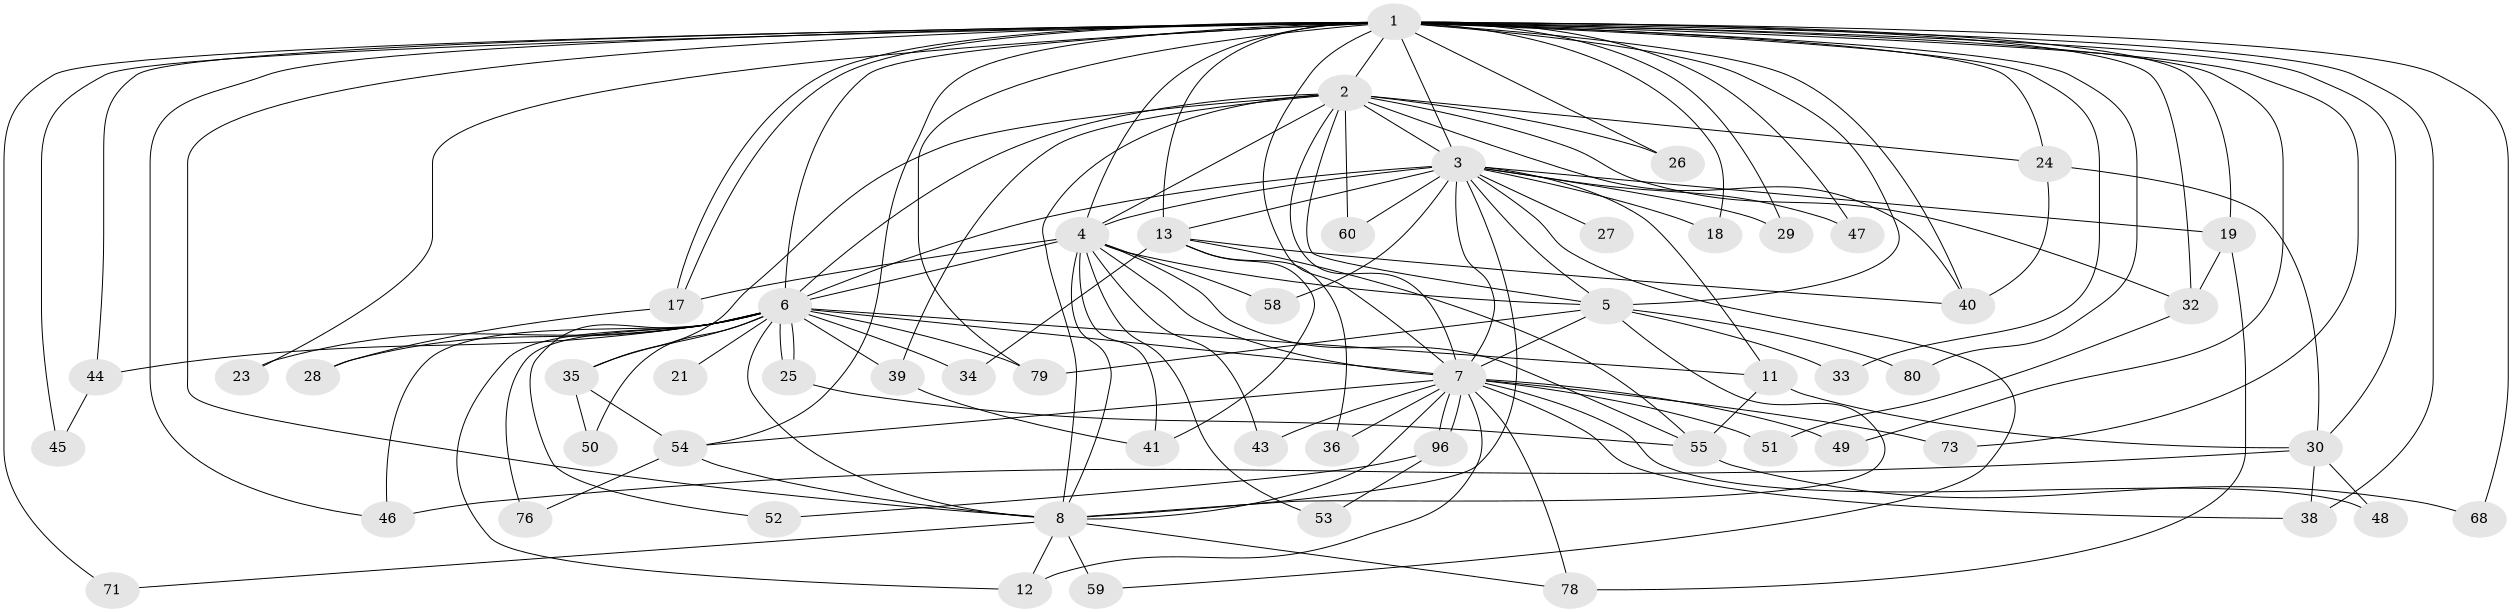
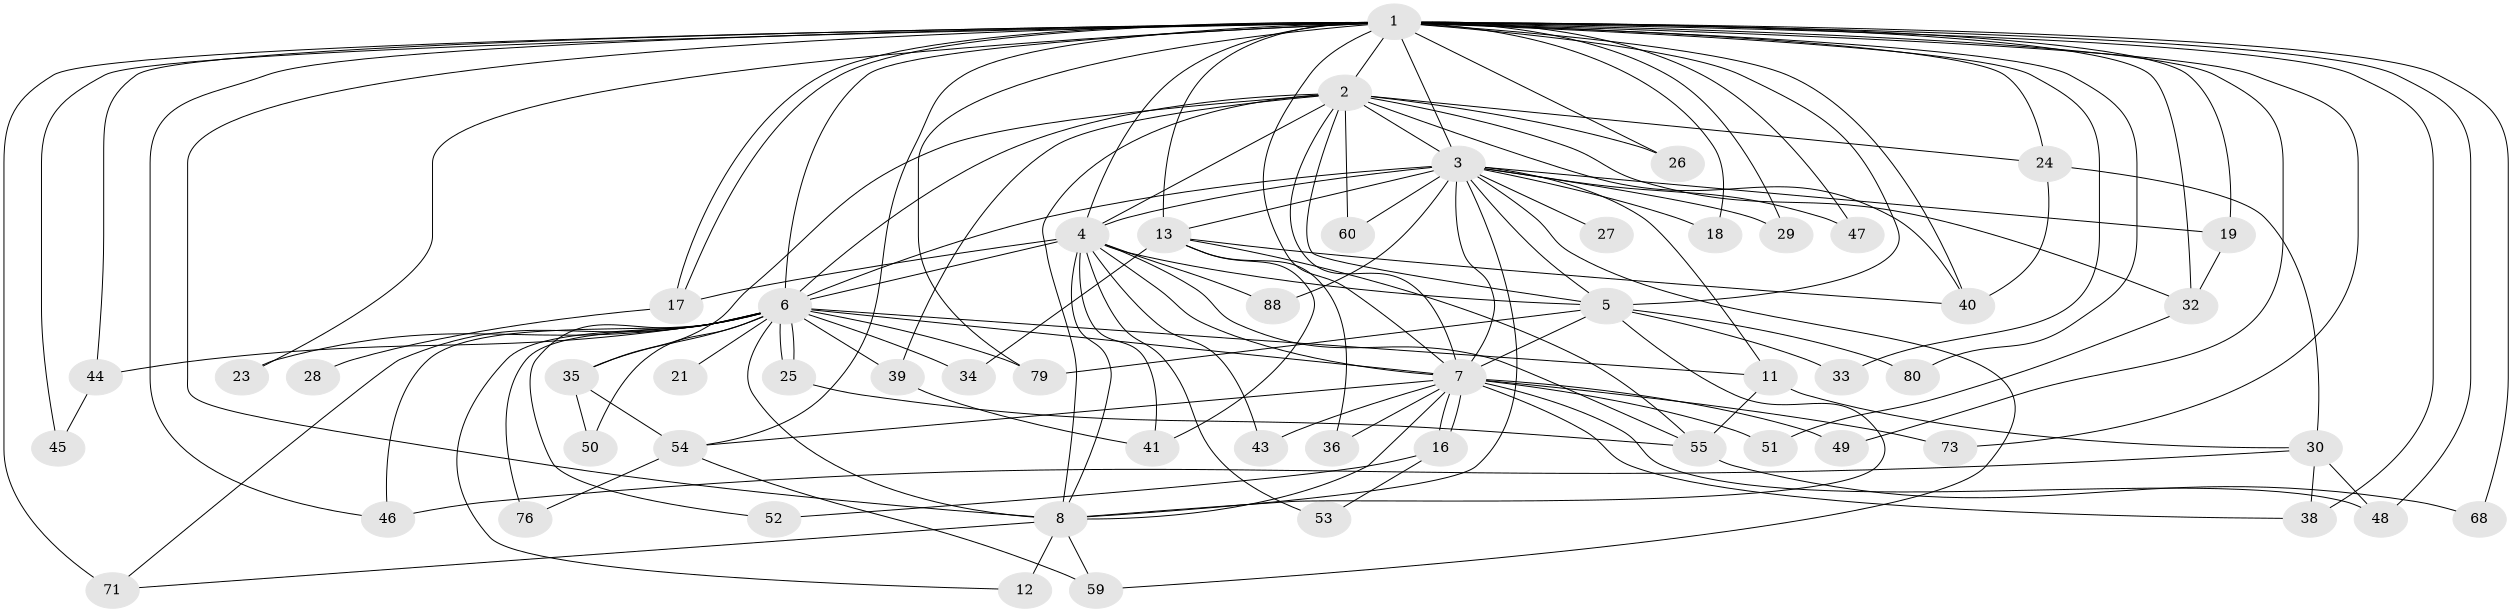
(2208, 58) -> (2373, 69)
(1273, 306) -> (1273, 306)
(547, 337) -> (409, 356)
(1441, 448) -> (1441, 448)
(866, 497) -> (889, 518)
(1323, 548) -> none
(1570, 591) -> none
